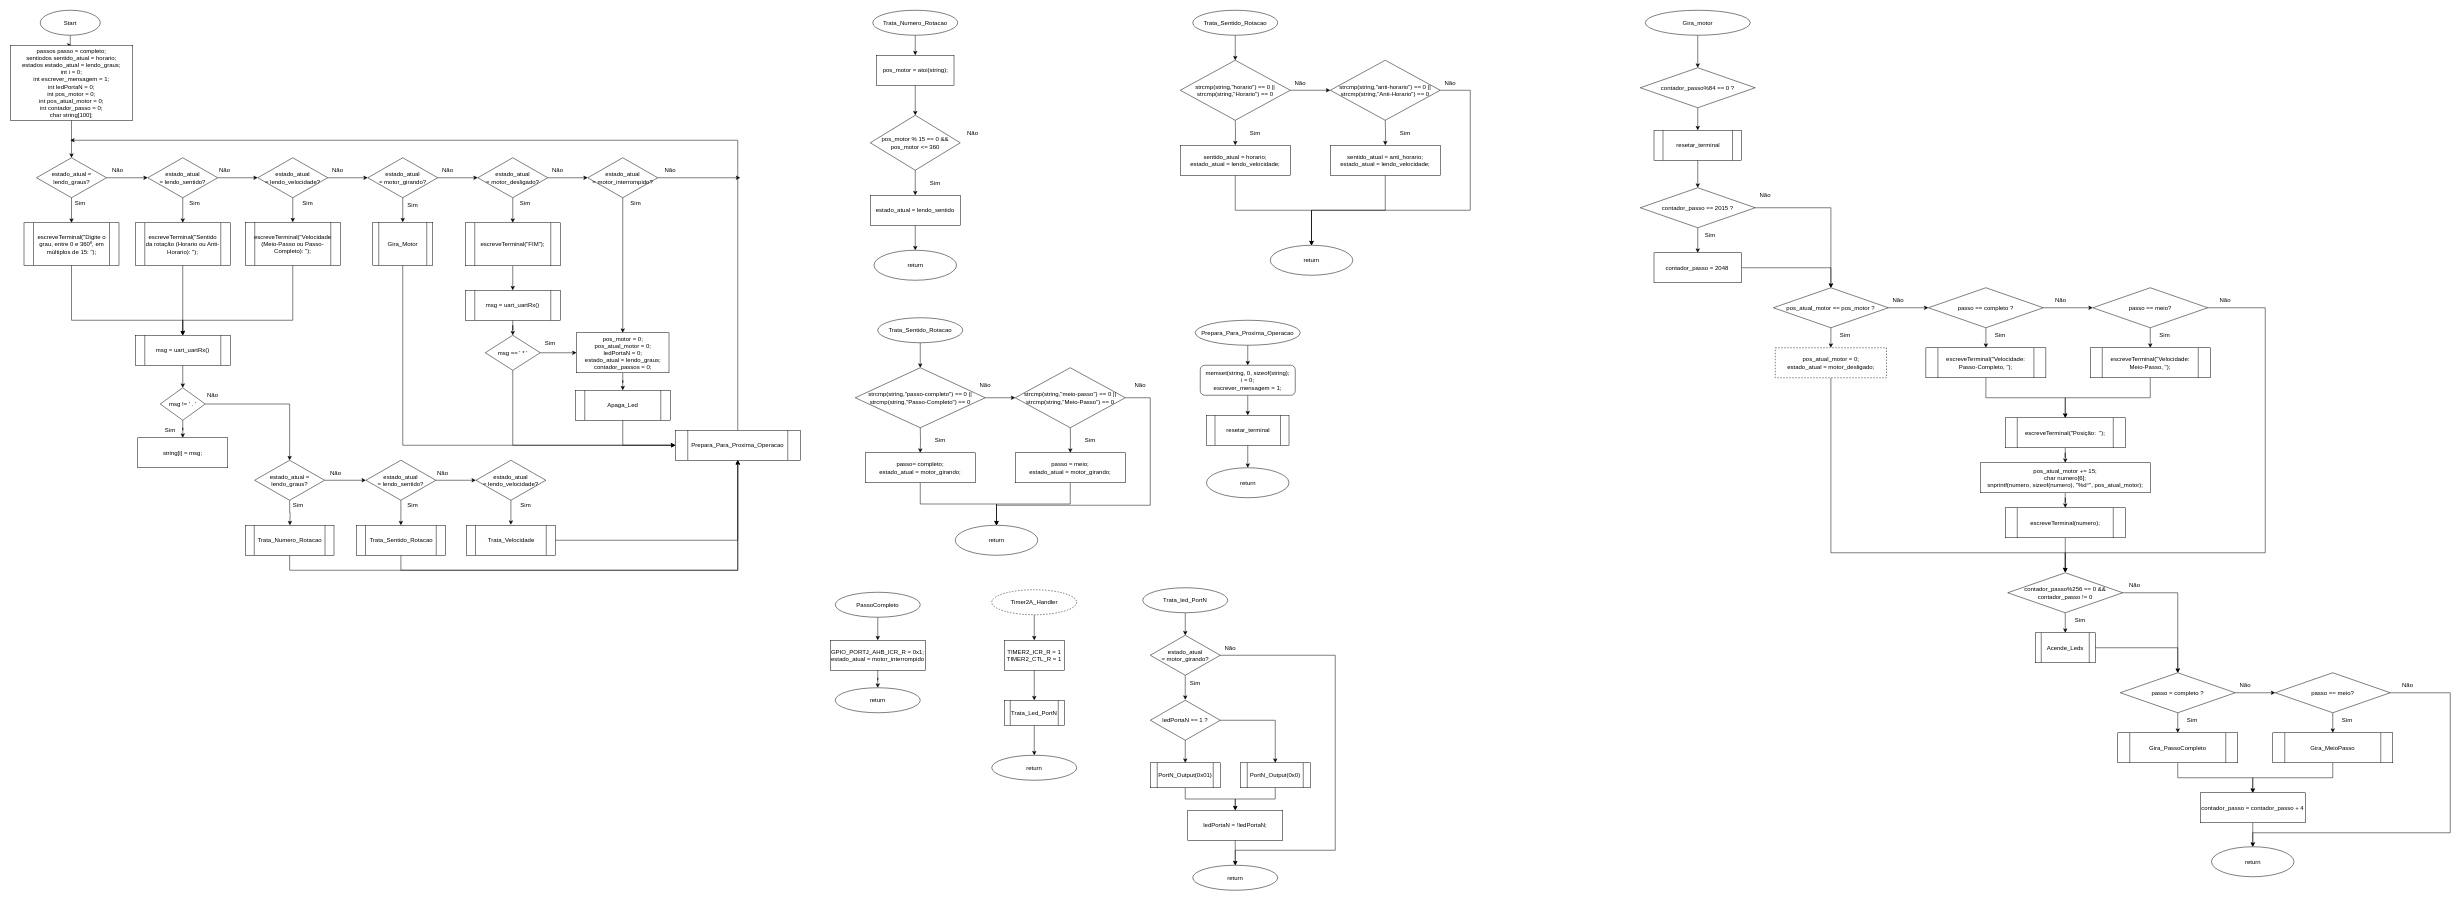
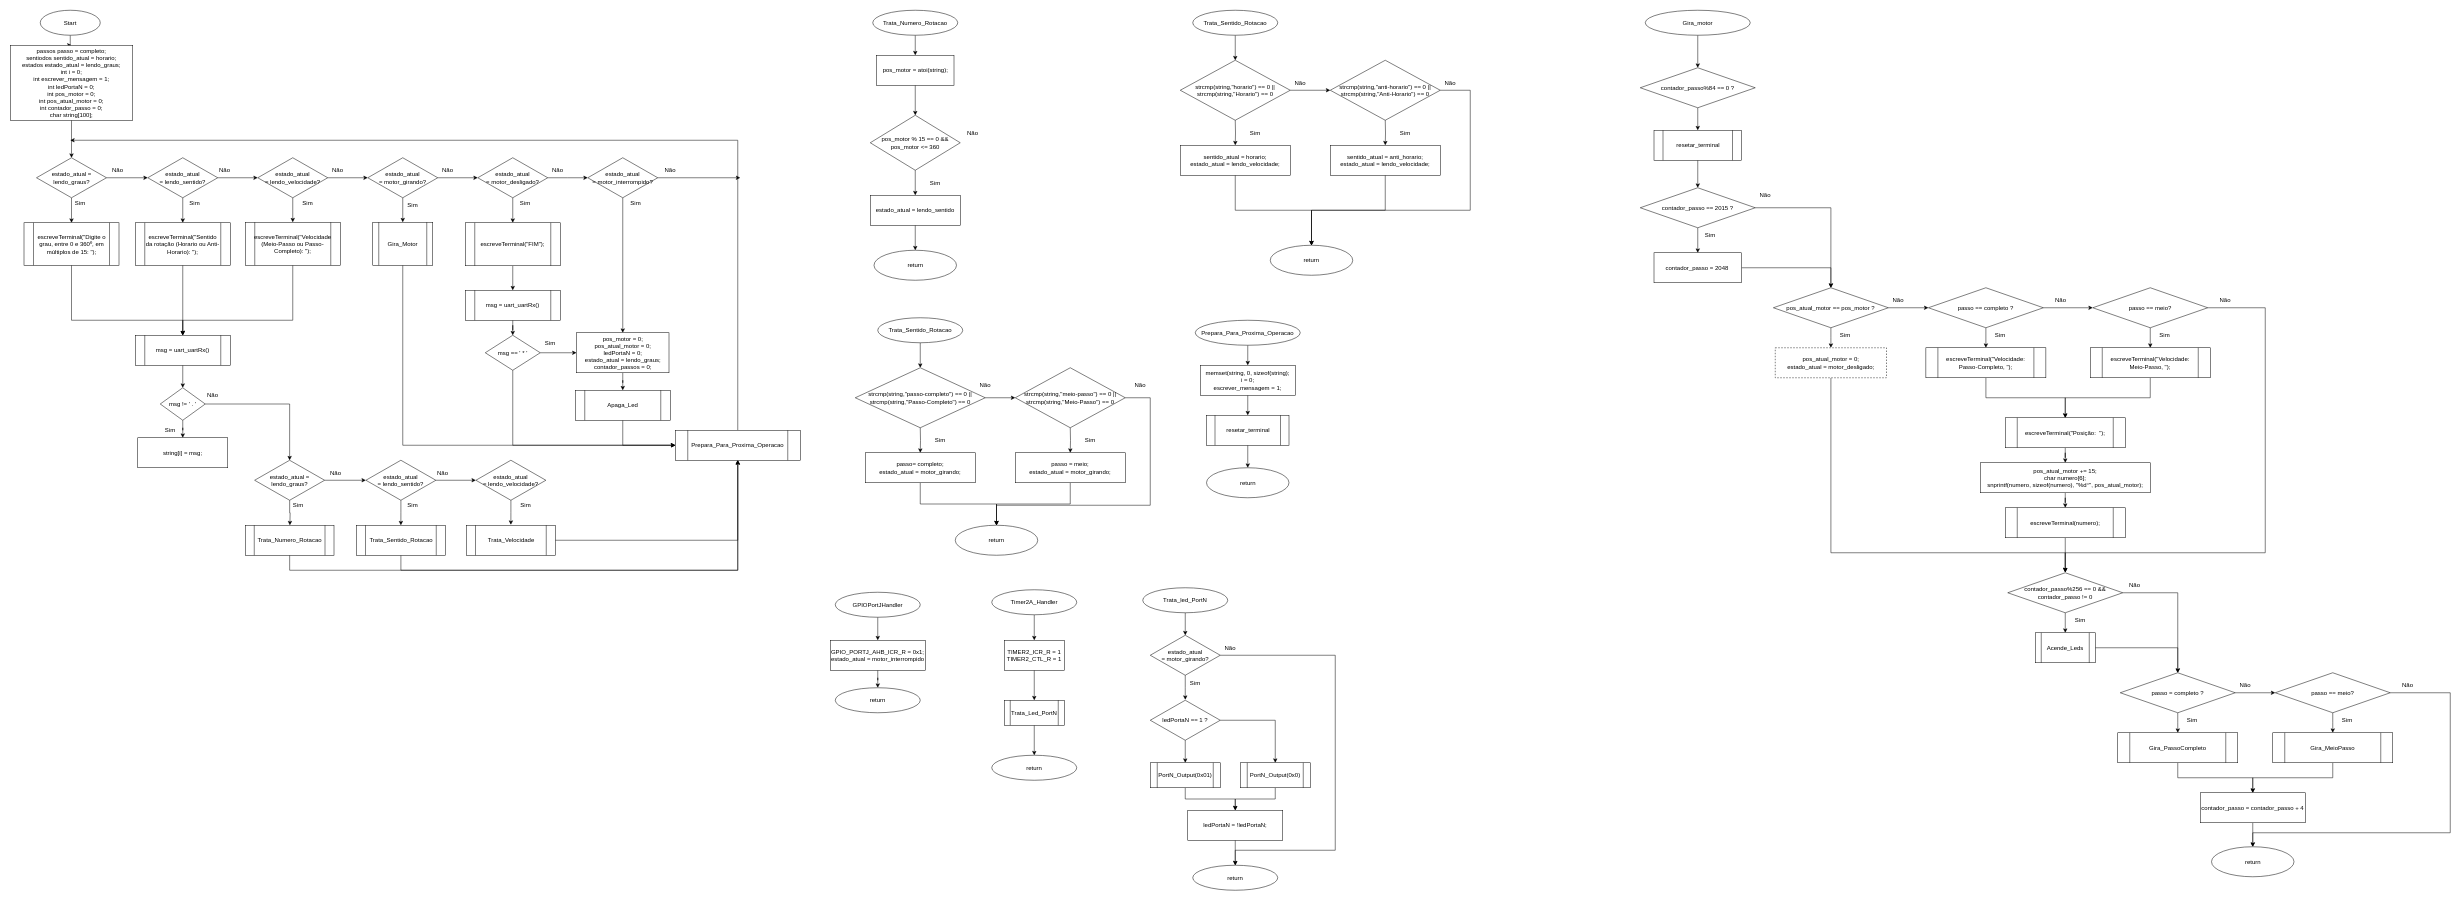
(1248, 380) -> (1248, 380)
(1034, 602) -> (1034, 602)
(878, 605) -> (878, 605)
